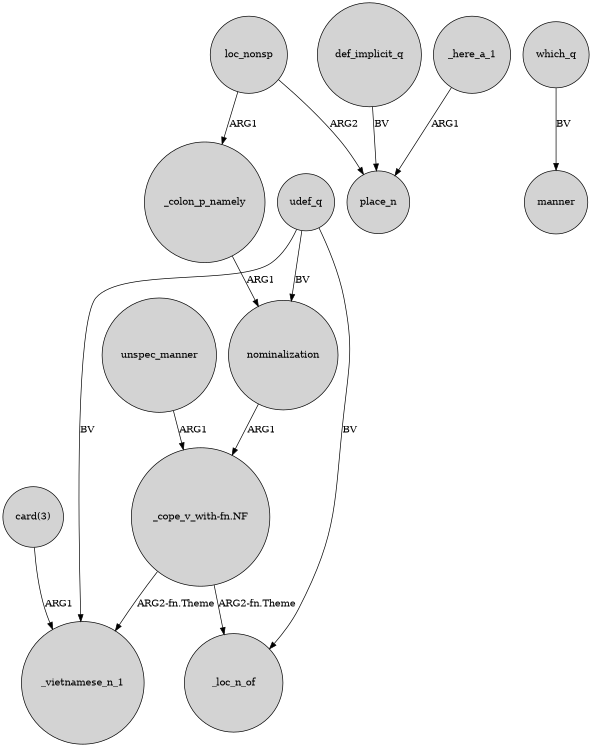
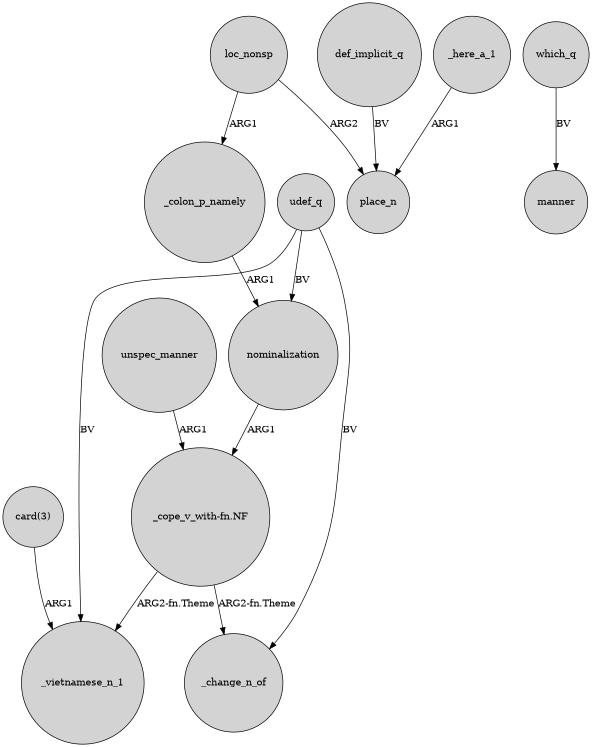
(234, 683) -> (234, 683)
